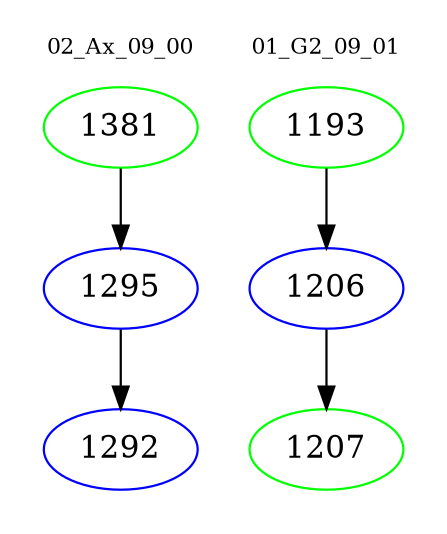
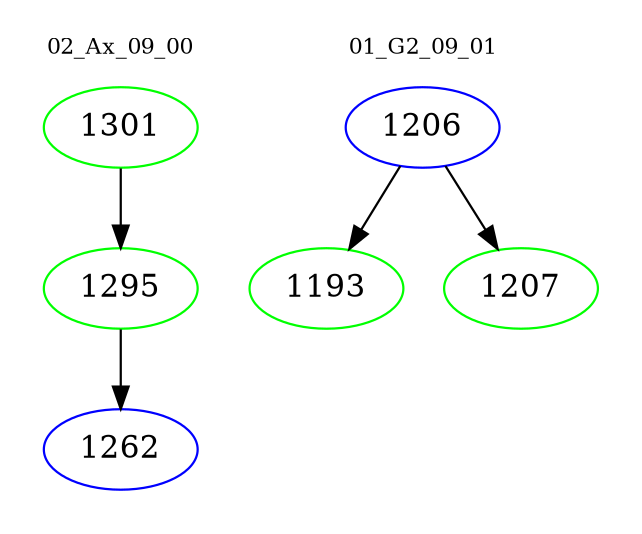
(121, 127) -> (121, 127)
(326, 197) -> (381, 198)
(121, 288) -> (121, 288)
(121, 449) -> (121, 449)
